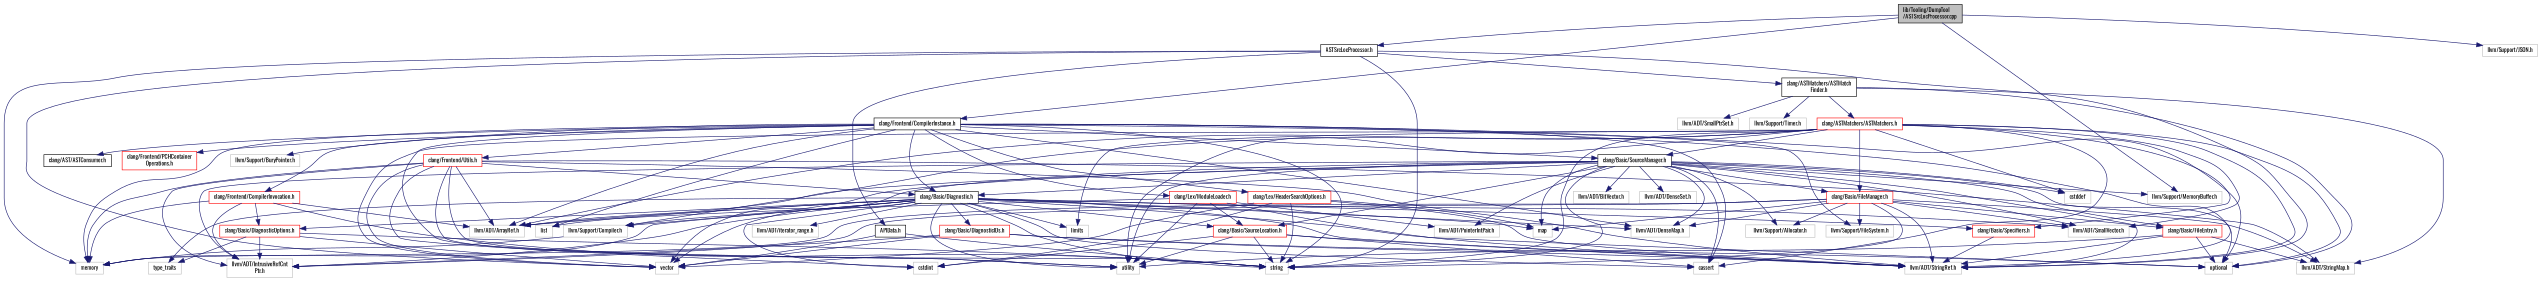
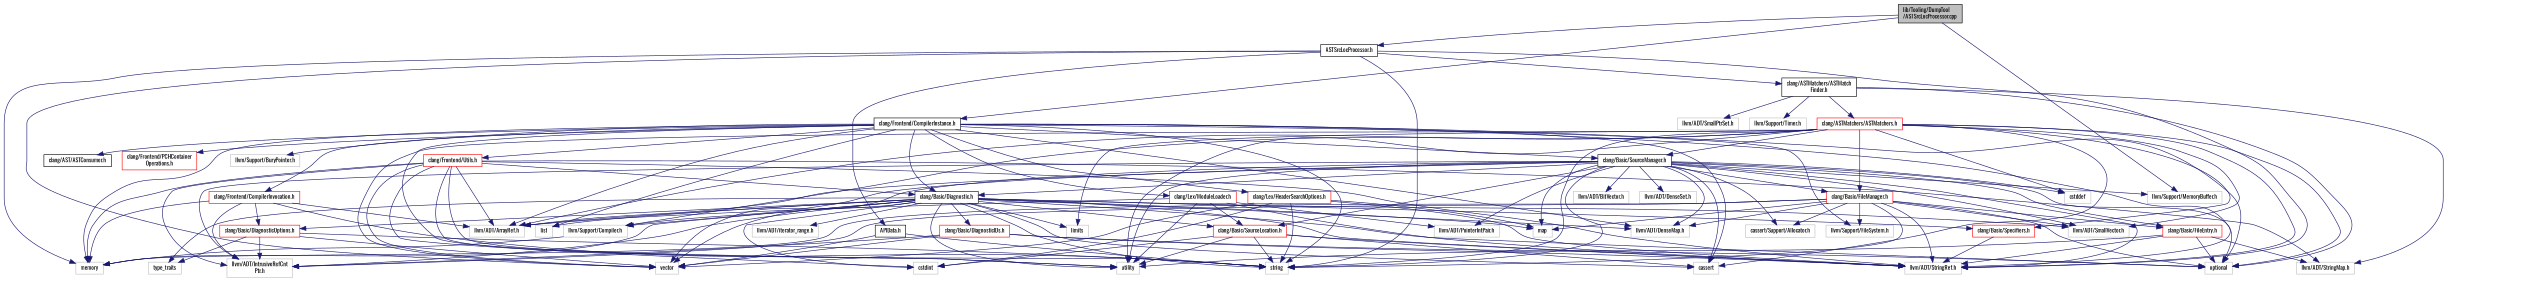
(2510, 50) -> none
(2106, 213) -> (2054, 233)
(1780, 231) -> (1780, 231)
